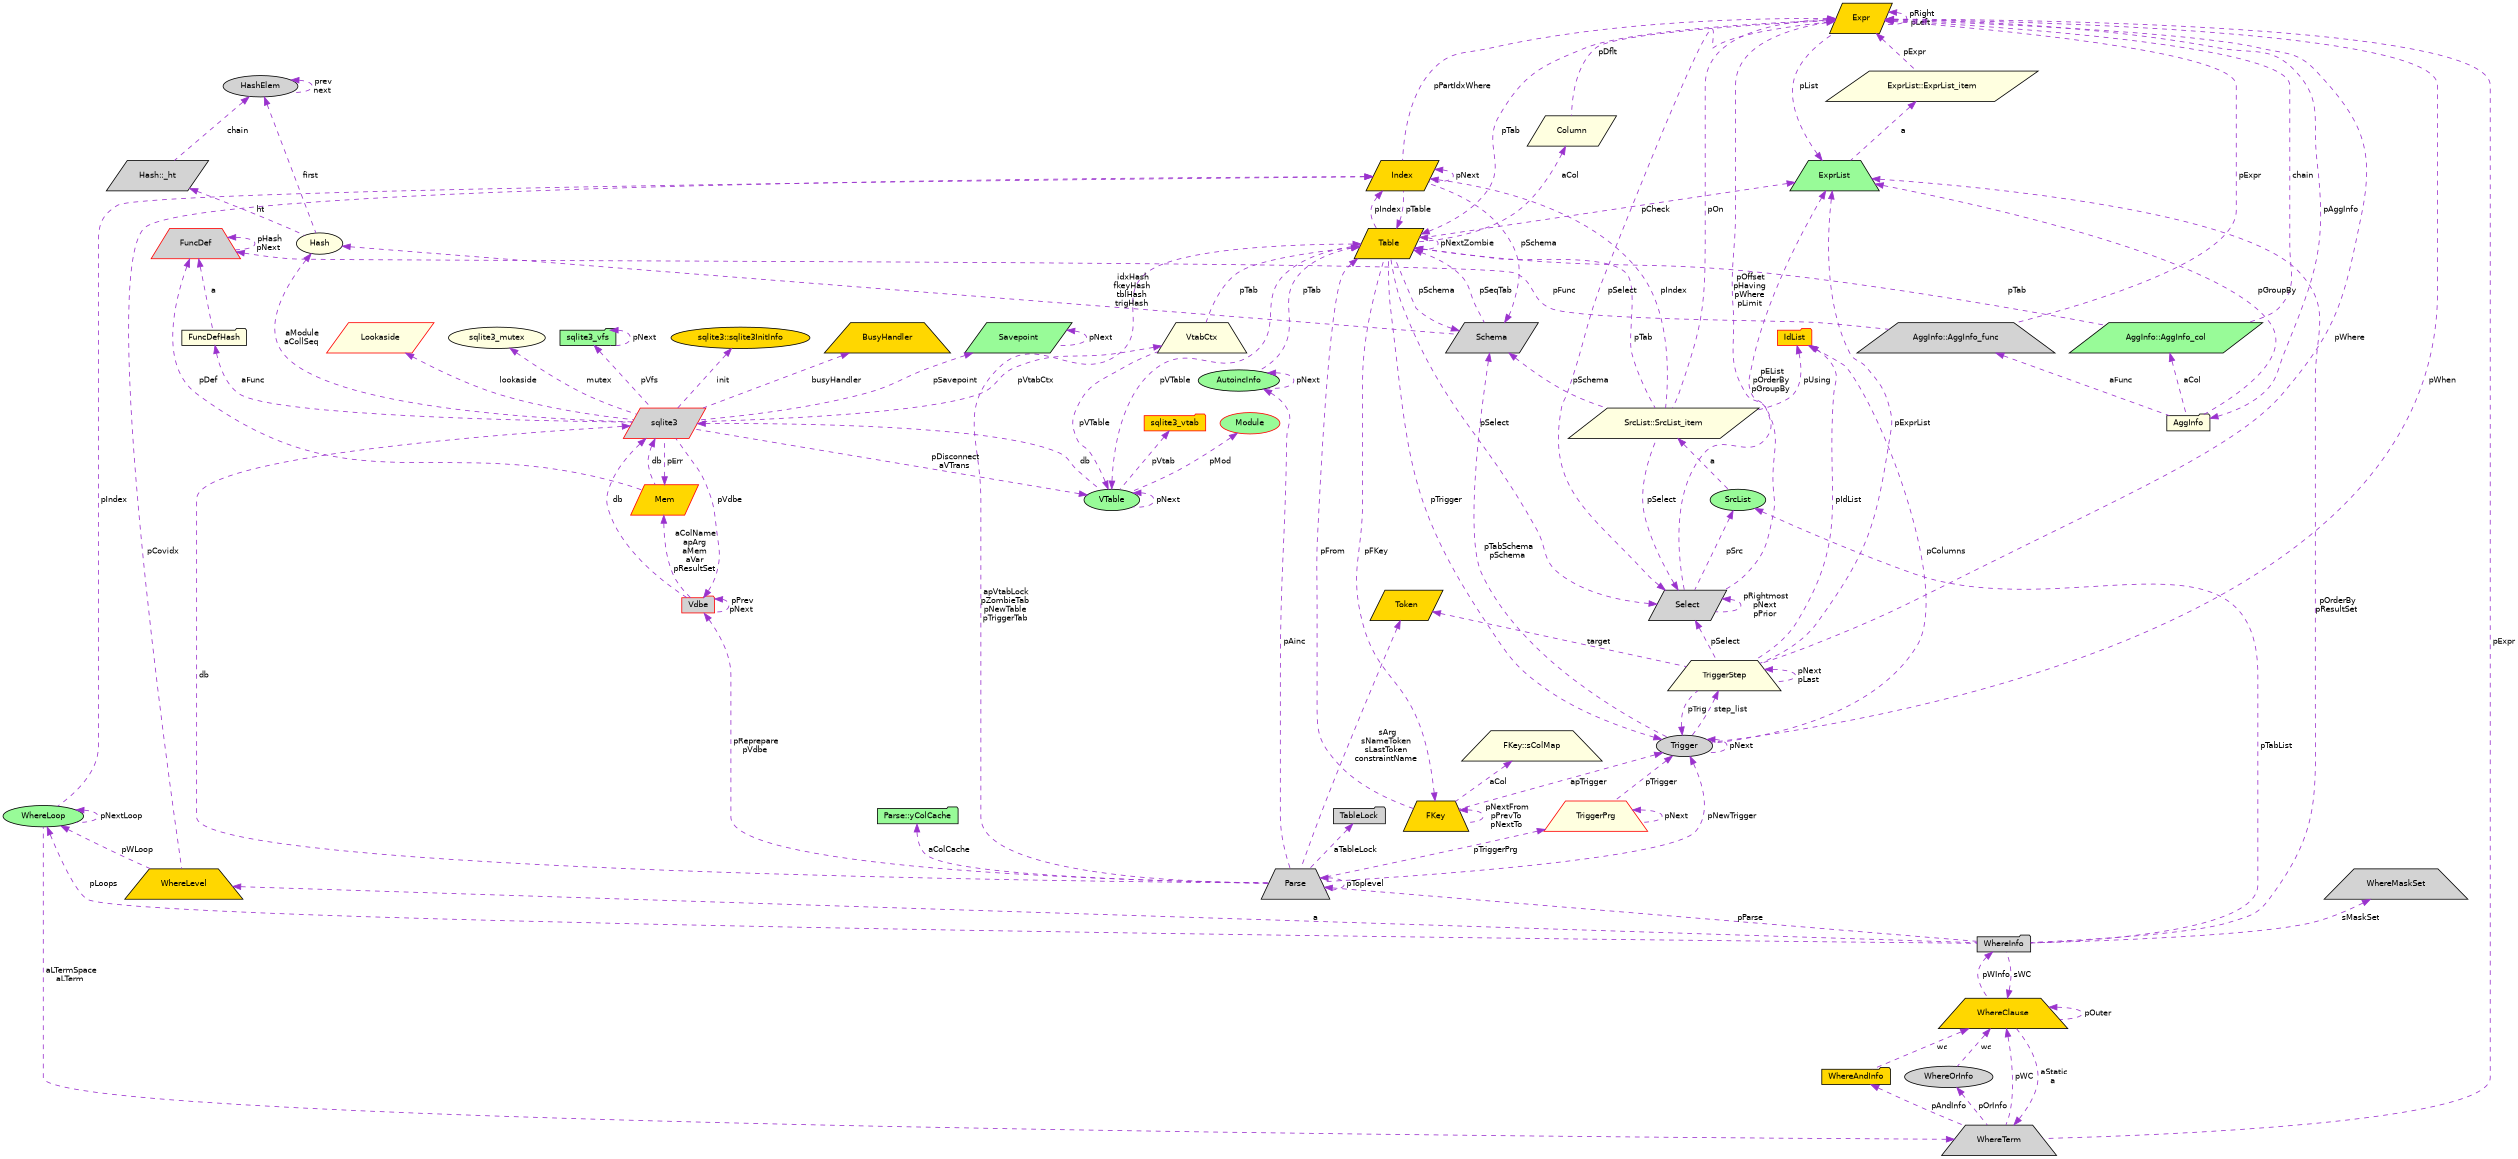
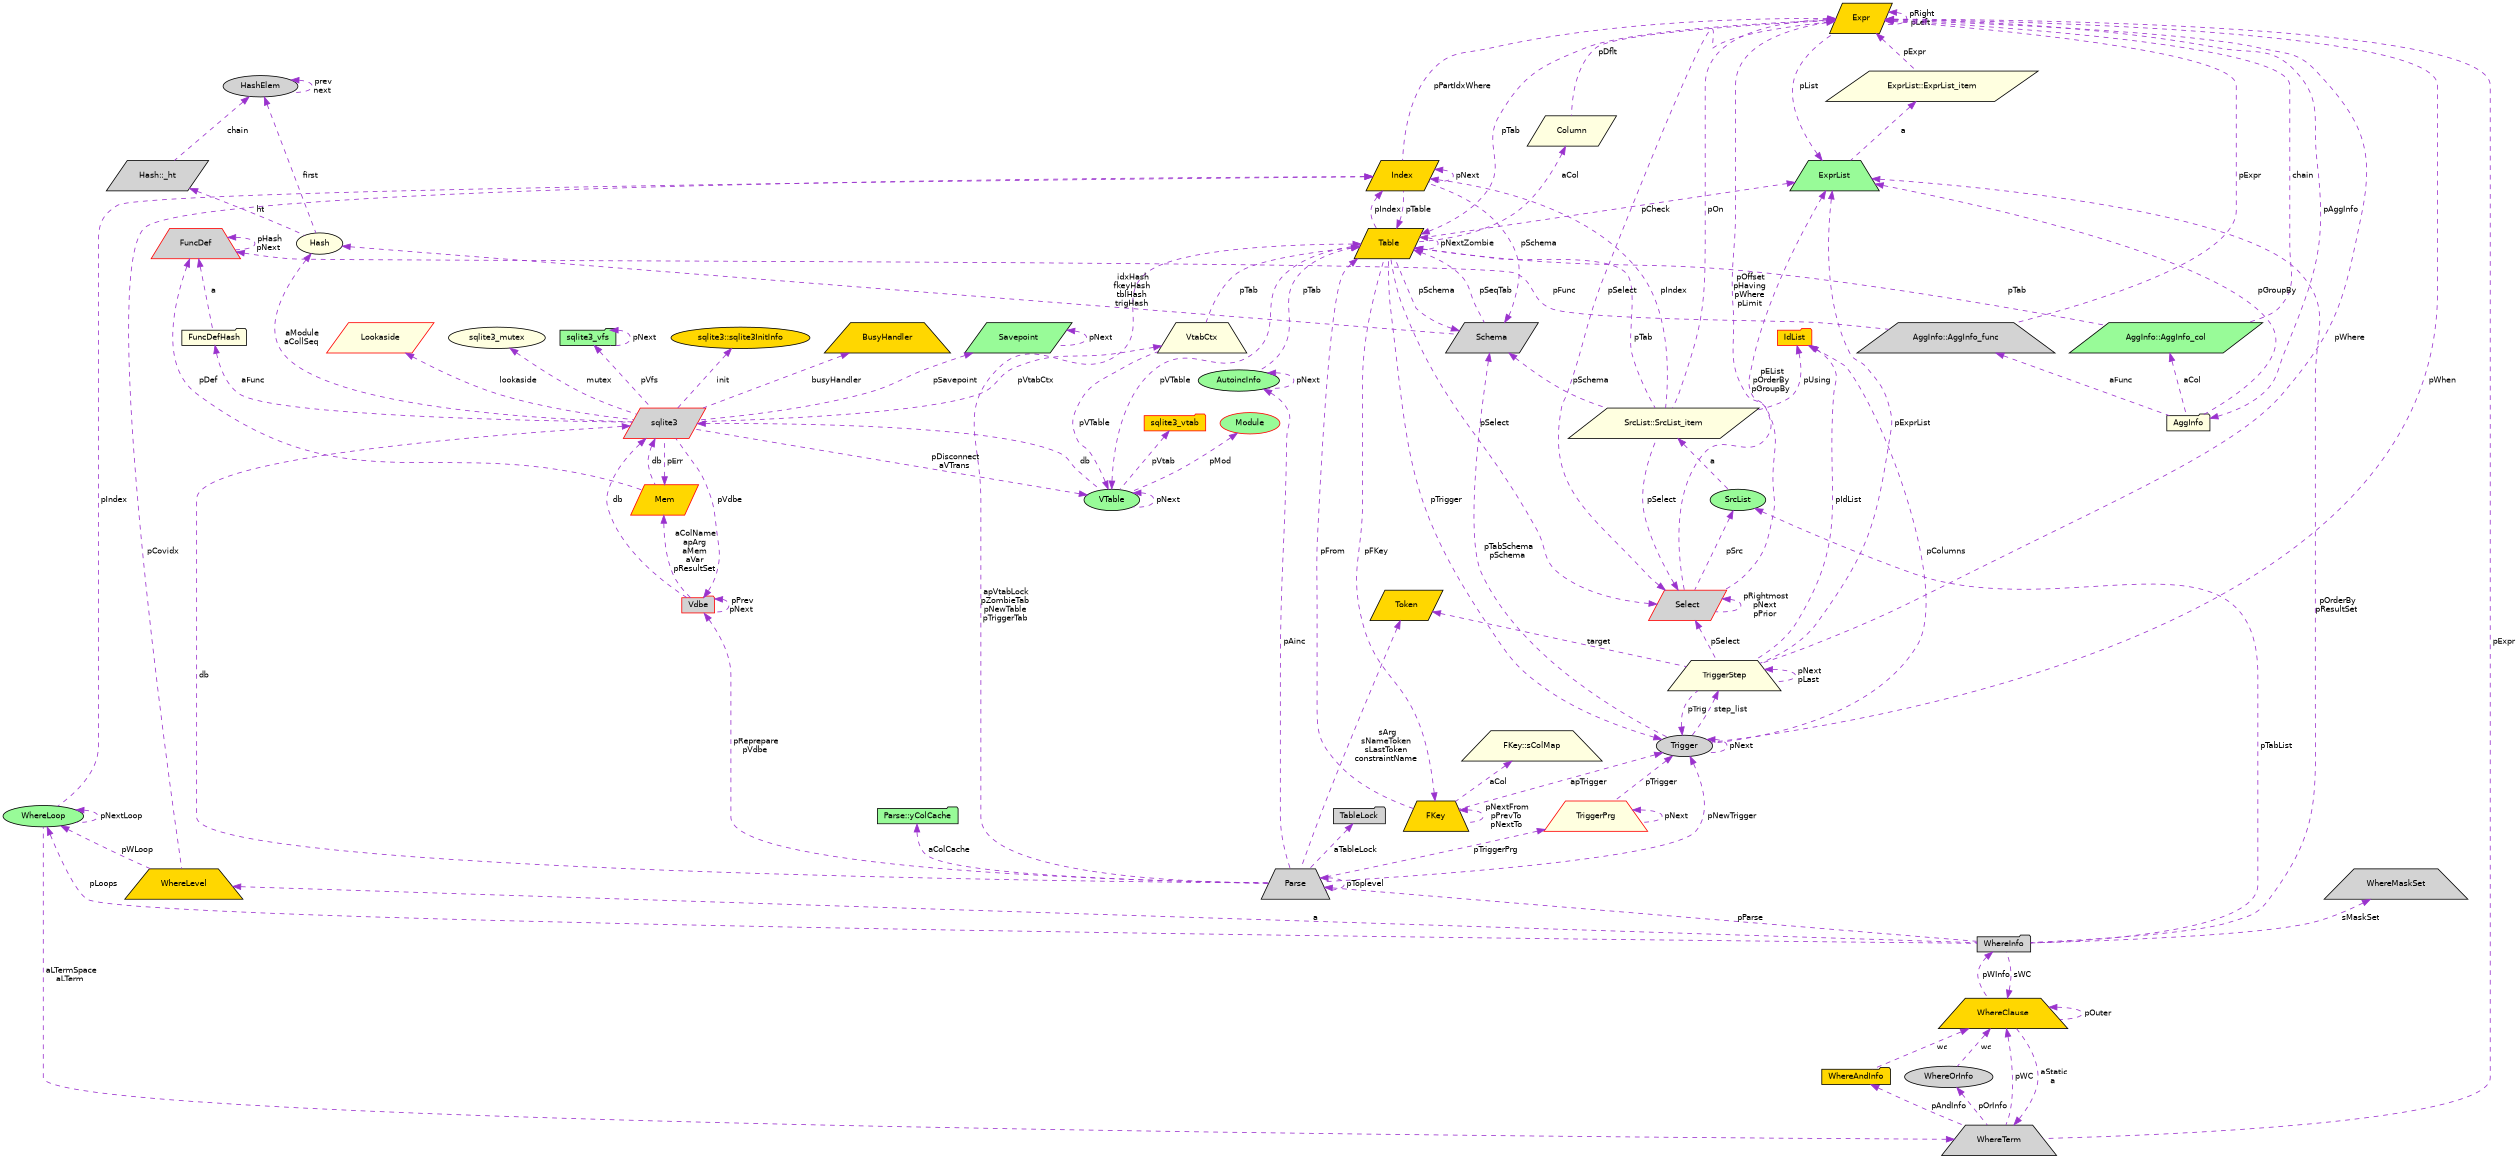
(1688, 605) -> (1688, 605)
